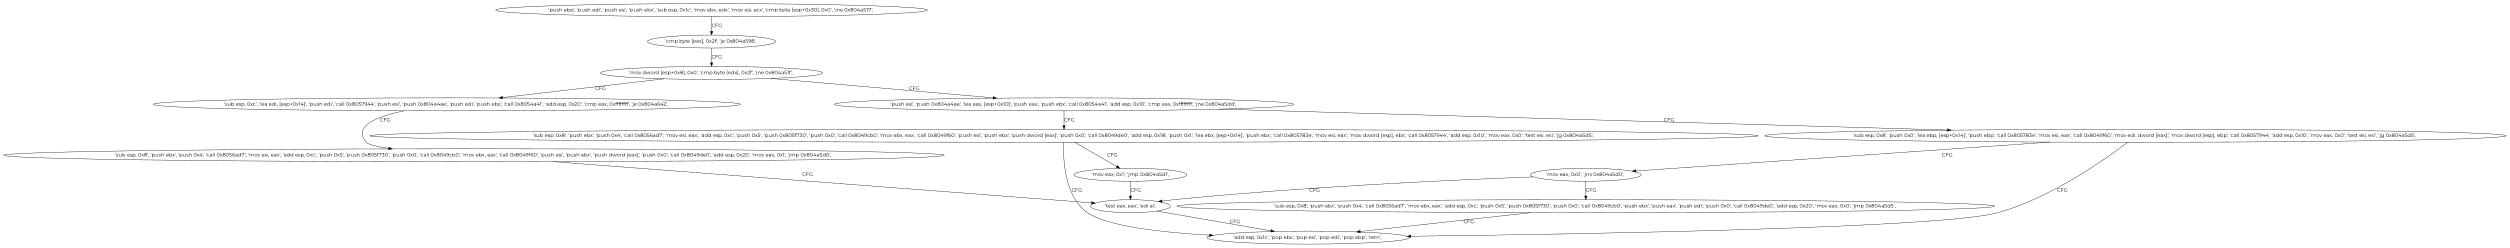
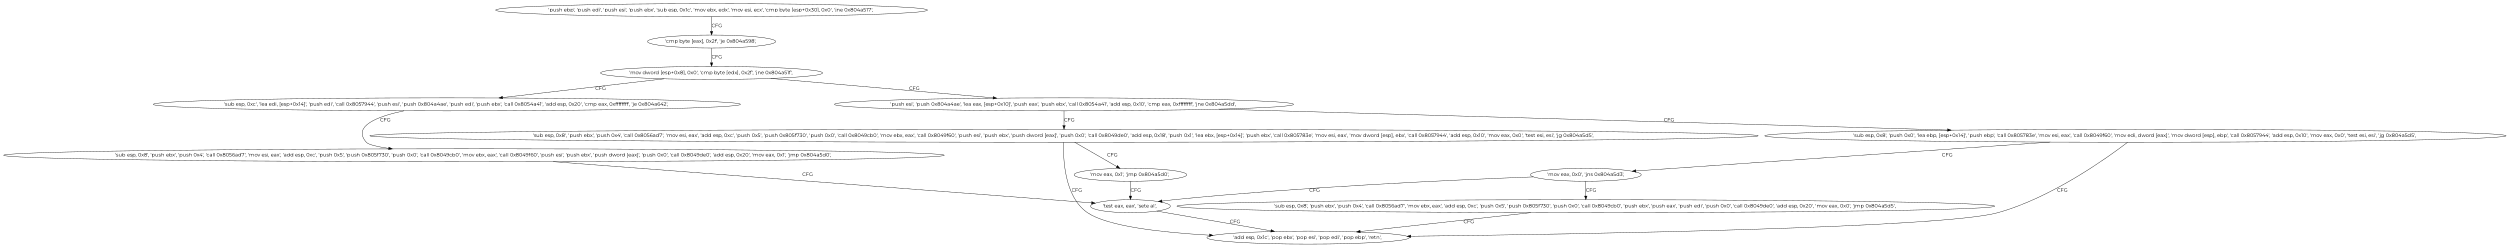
(1130, 175) -> (1130, 175)
(1586, 175) -> (1586, 175)
(1130, 206) -> (1130, 206)
